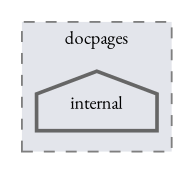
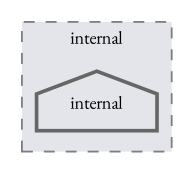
(97, 39) -> (97, 39)
